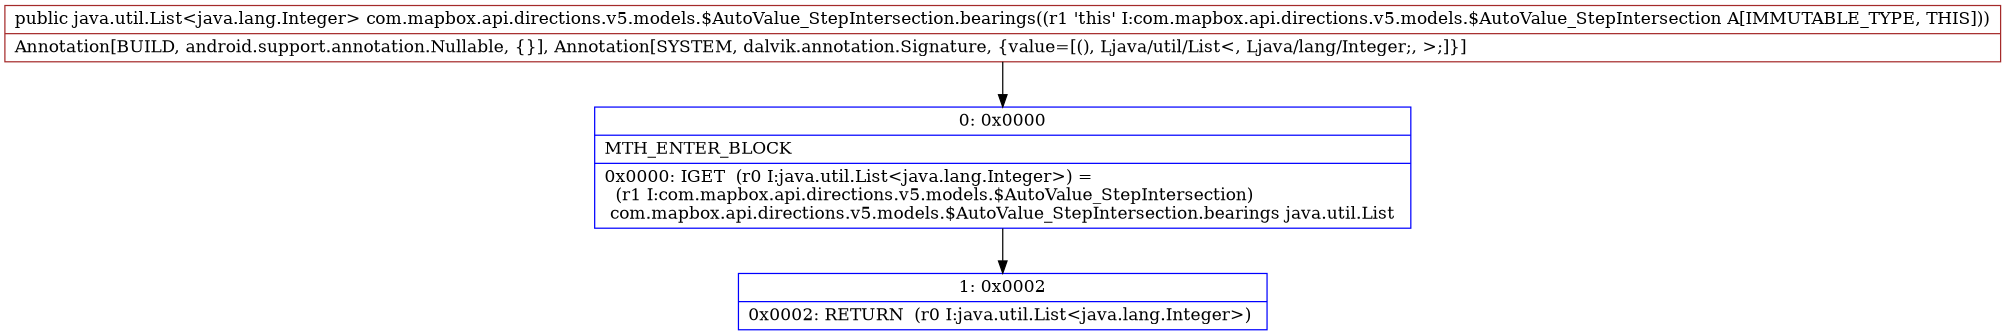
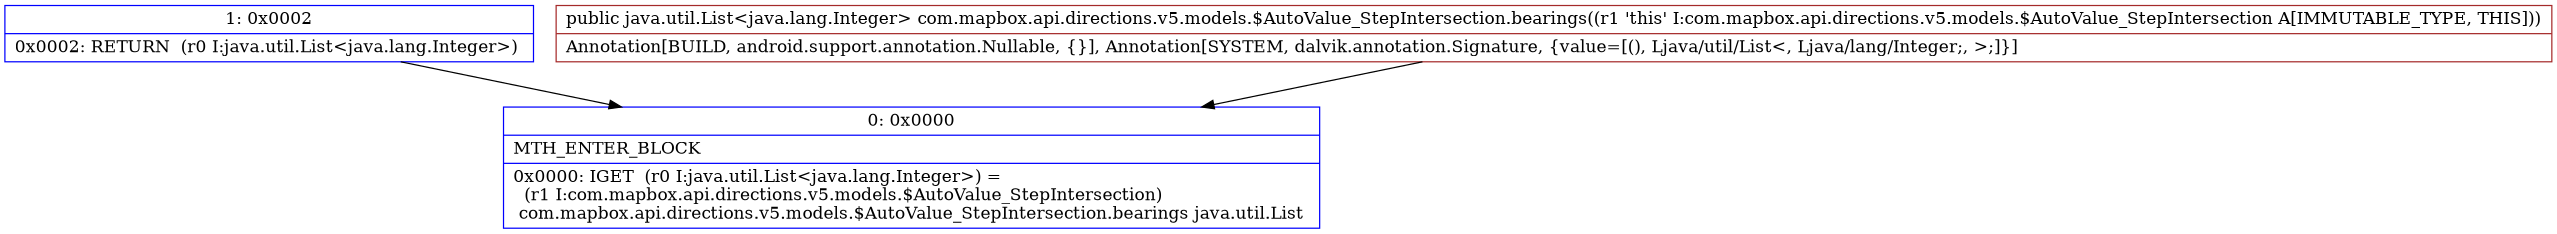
(1003, 245) -> (505, 83)
